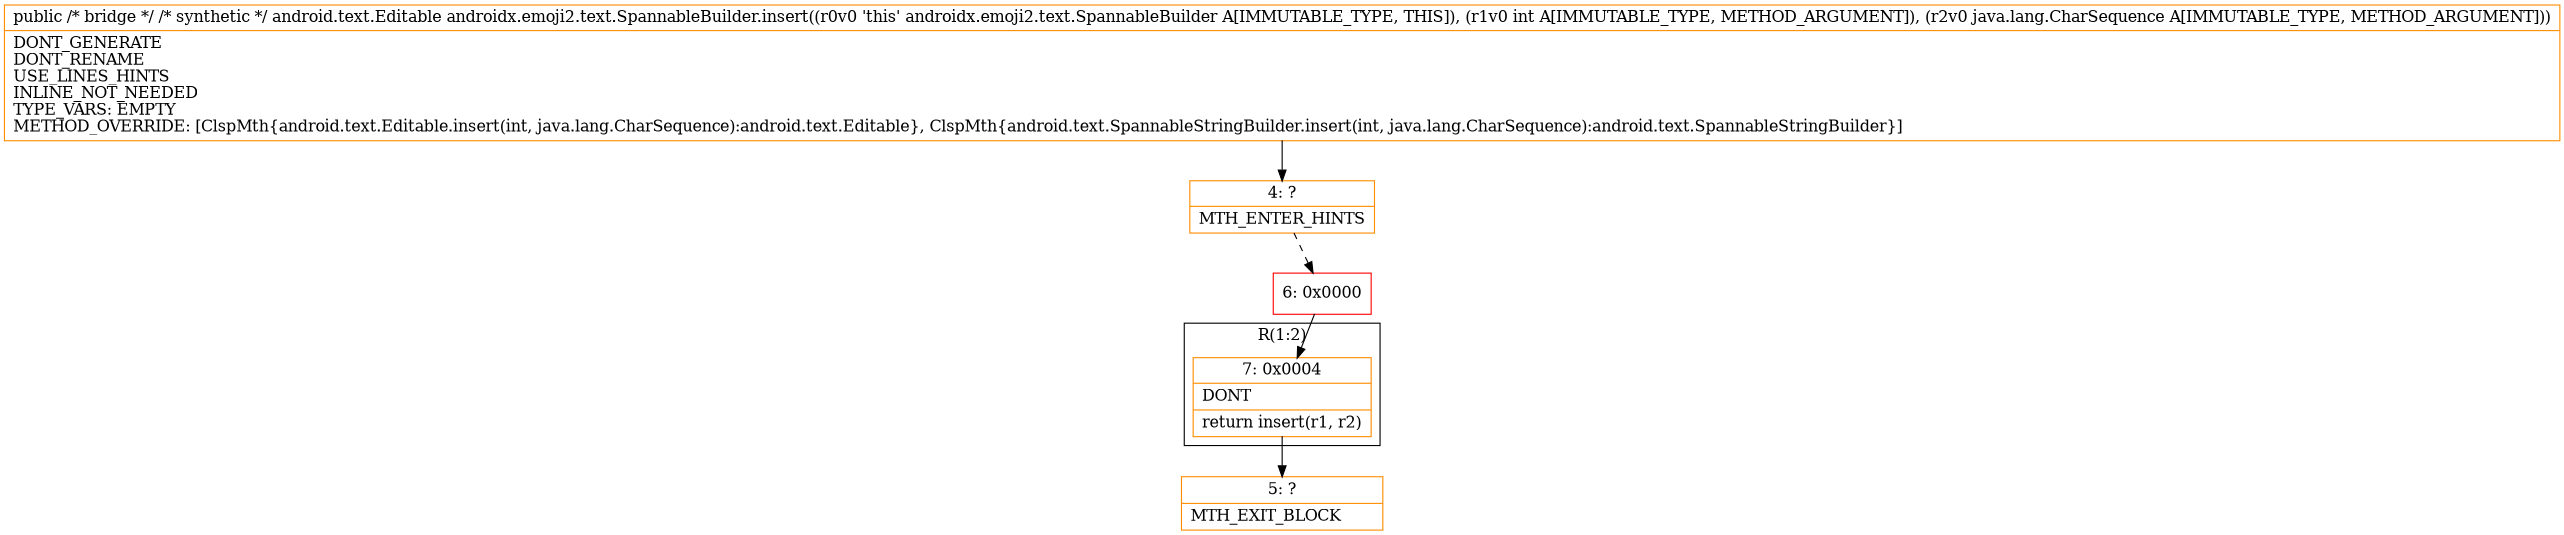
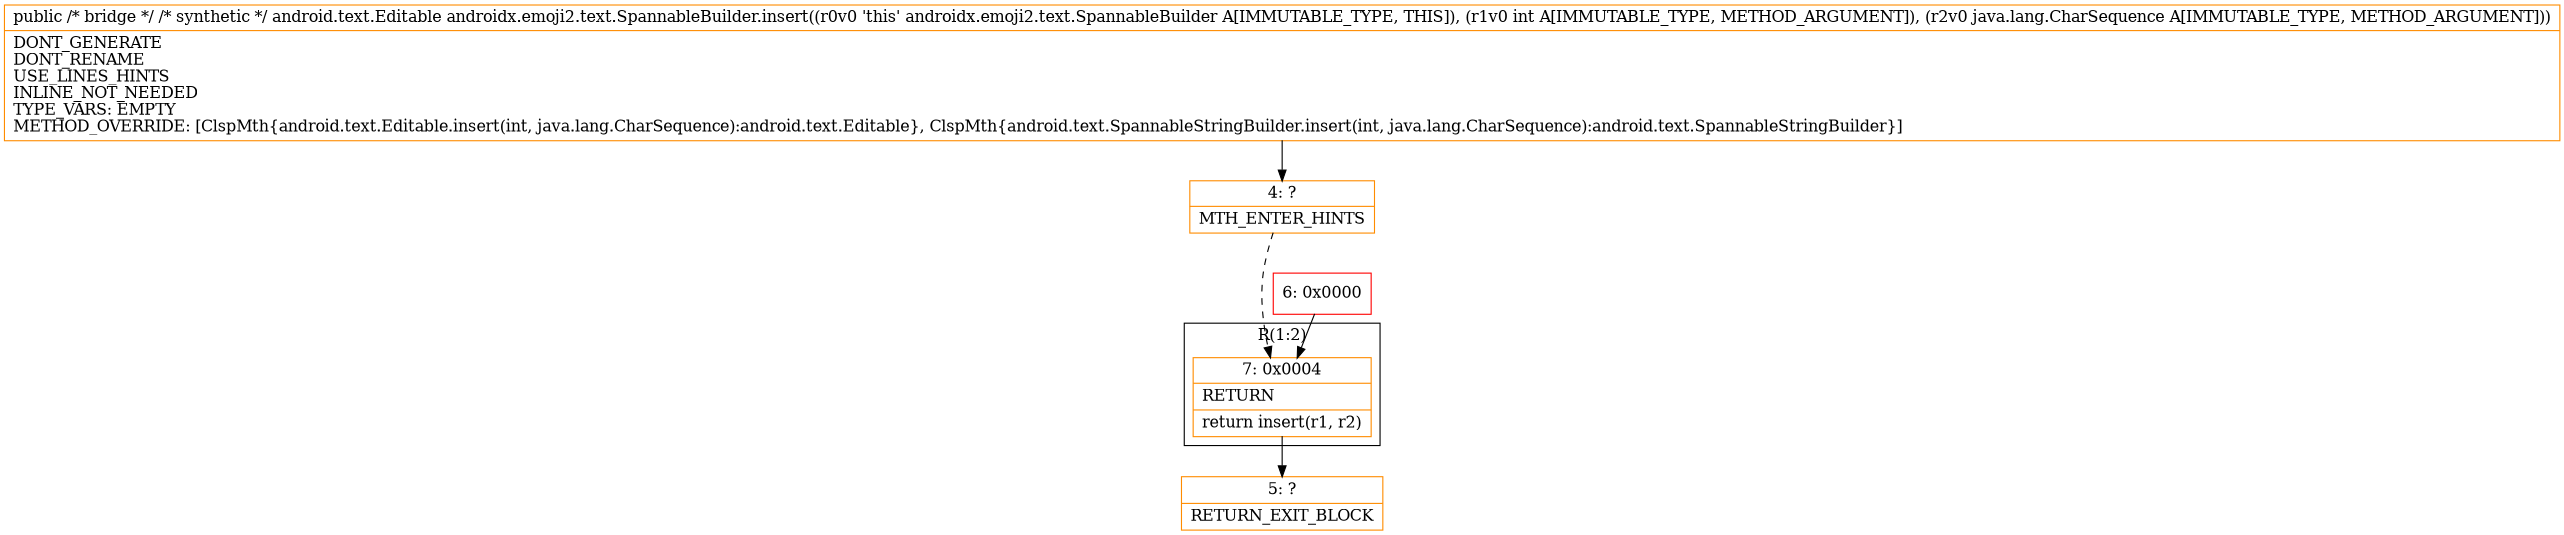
(1301, 248) -> (1262, 289)
(1227, 396) -> (1238, 396)
(1266, 516) -> (1282, 516)
